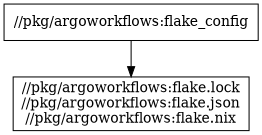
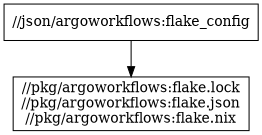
(131, 22) -> (131, 22)
